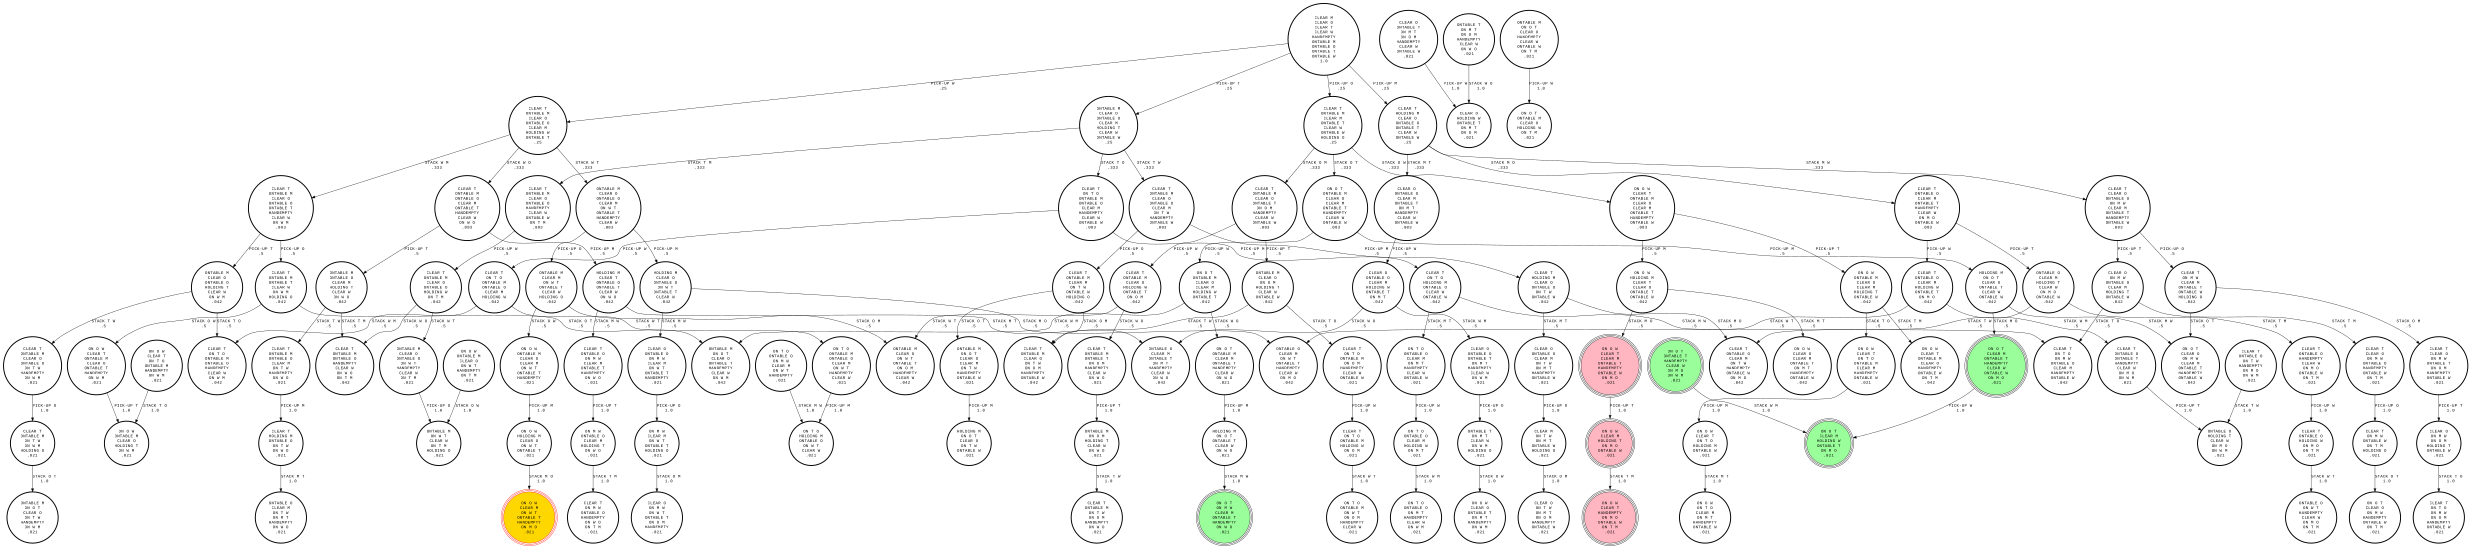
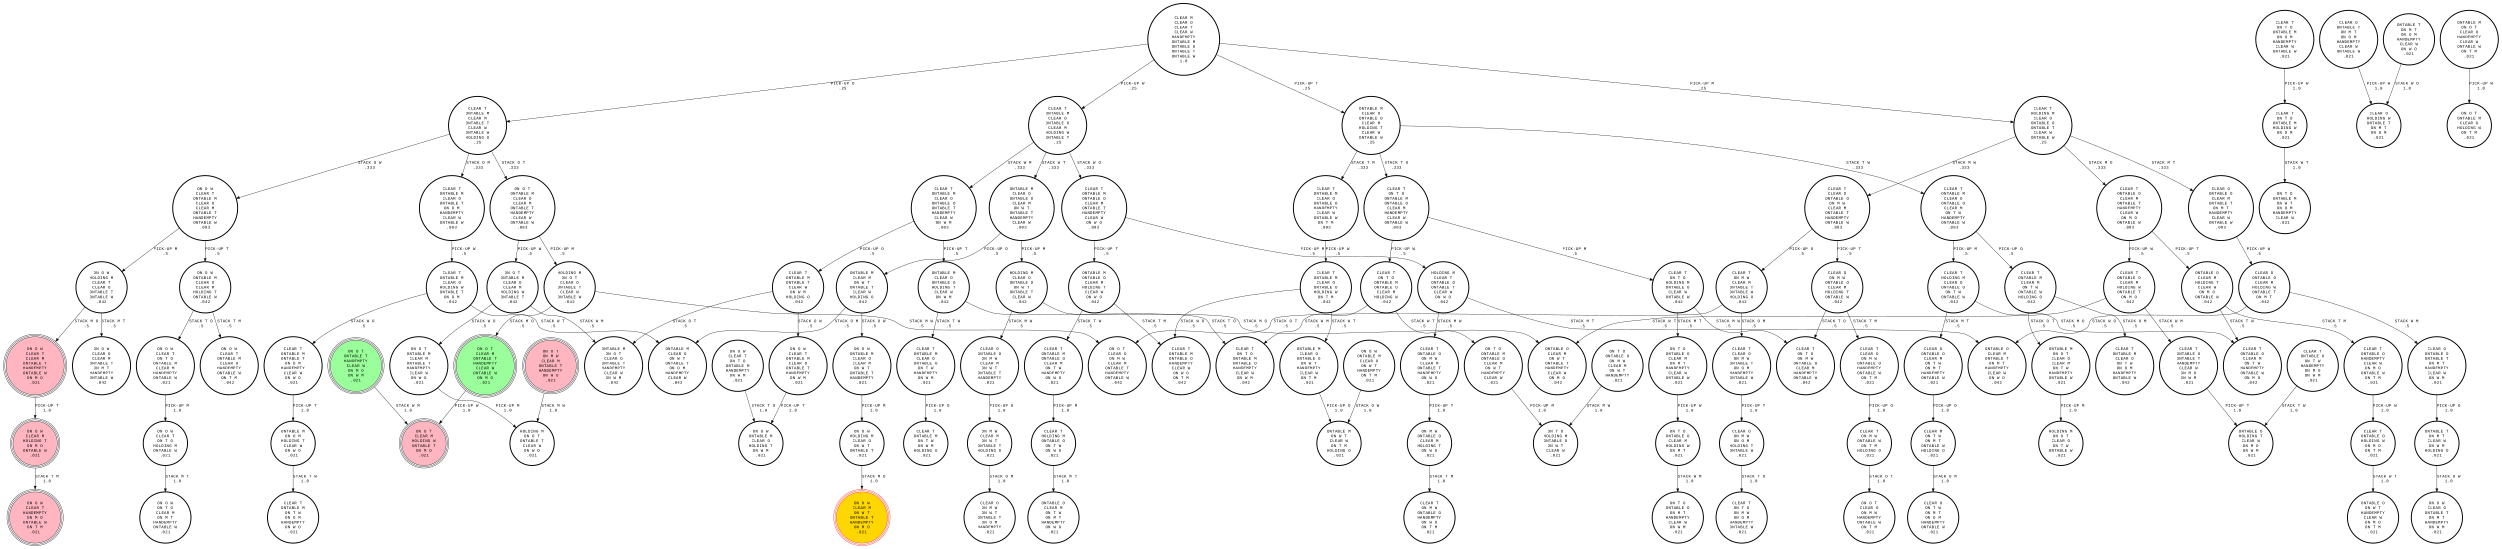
(1268, 287) -> none
(1829, 443) -> (424, 443)
(1224, 476) -> (541, 406)
(33, 518) -> none
(1224, 518) -> (551, 366)
